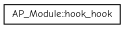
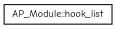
(62, 14) -> (58, 14)
